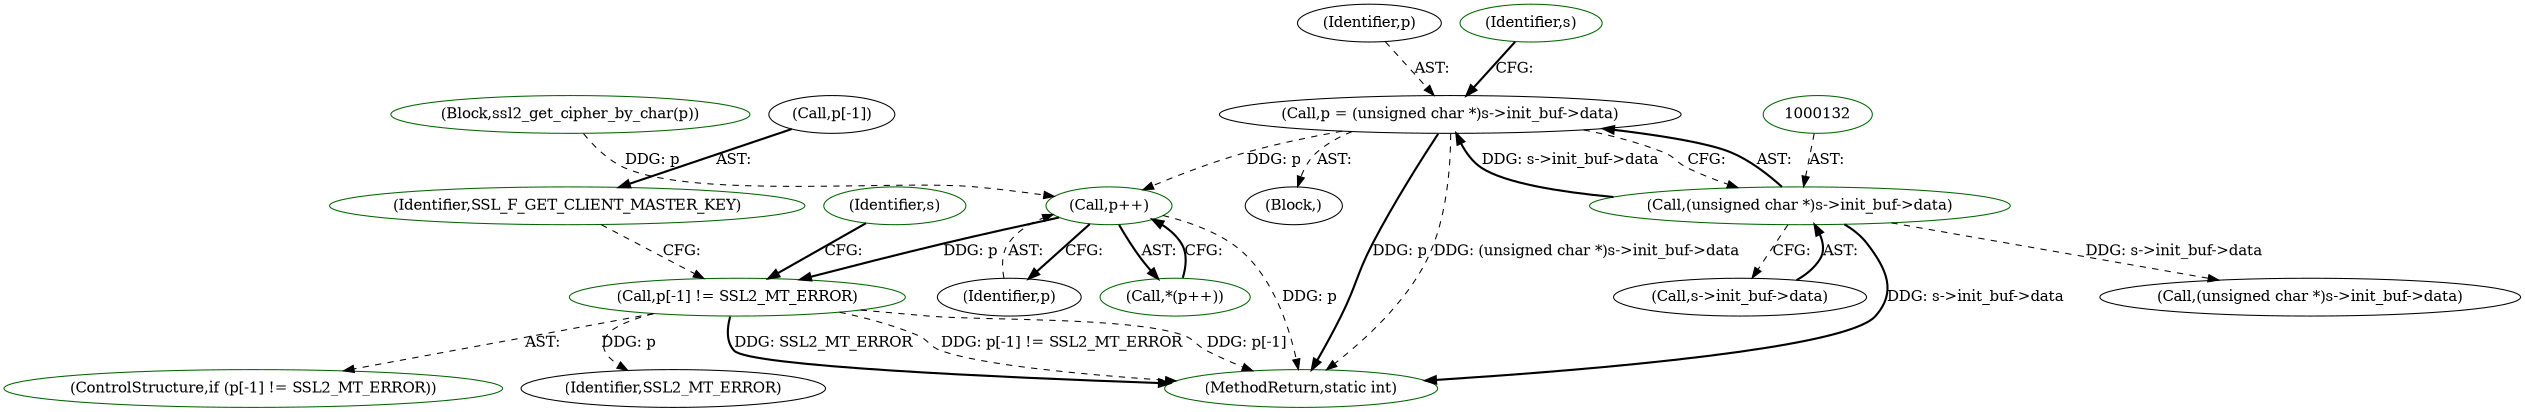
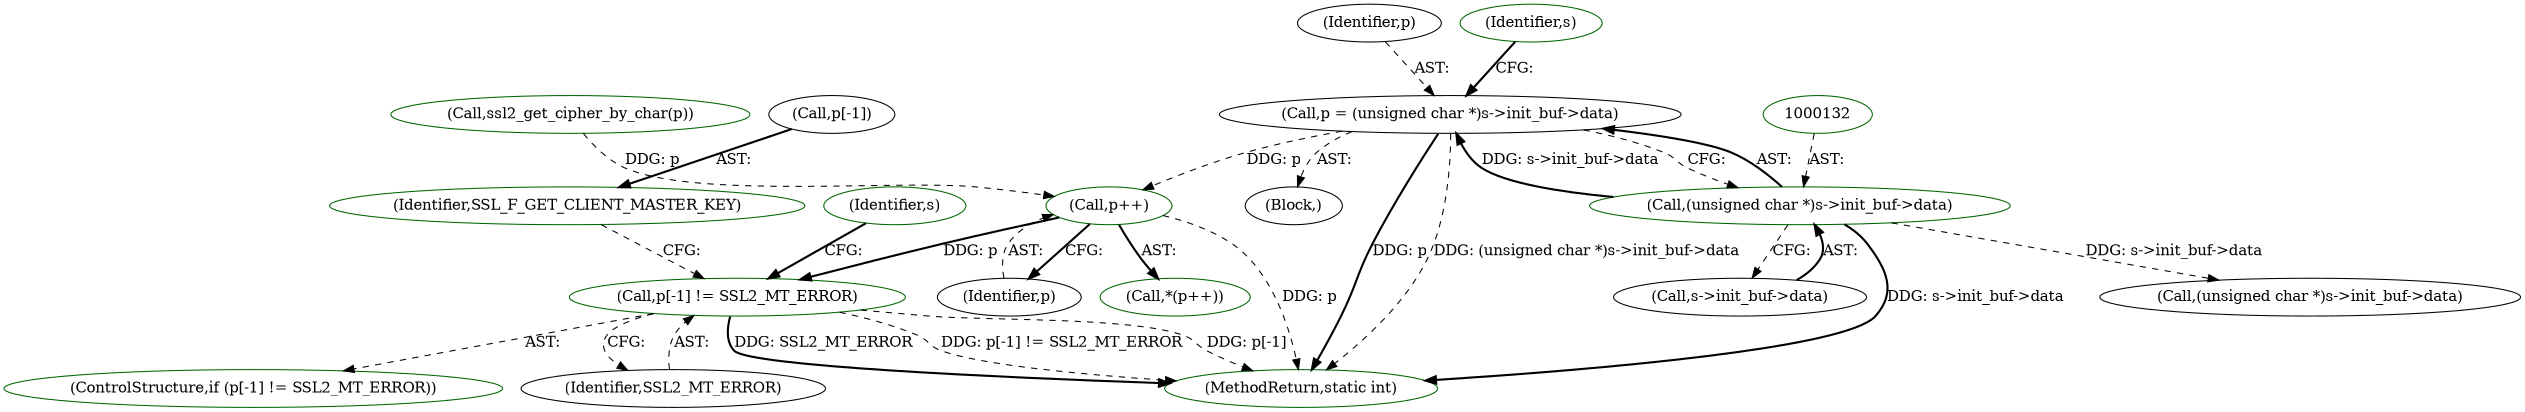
(570, 114) -> (570, 114)
(1183, 247) -> none
(629, 343) -> (629, 343)
none -> (671, 343)
